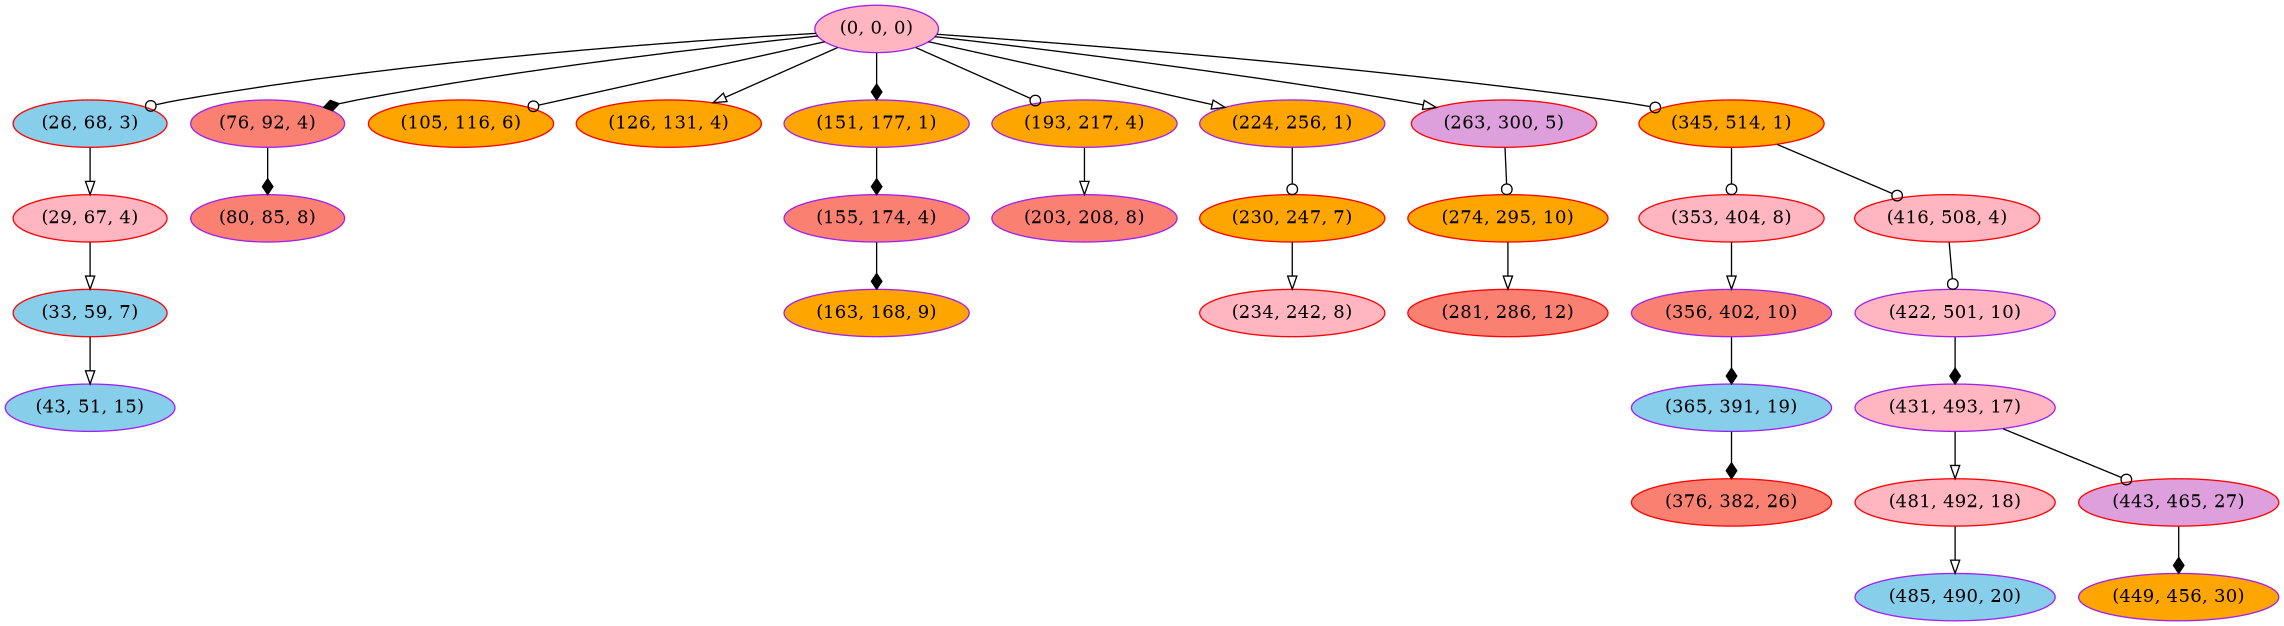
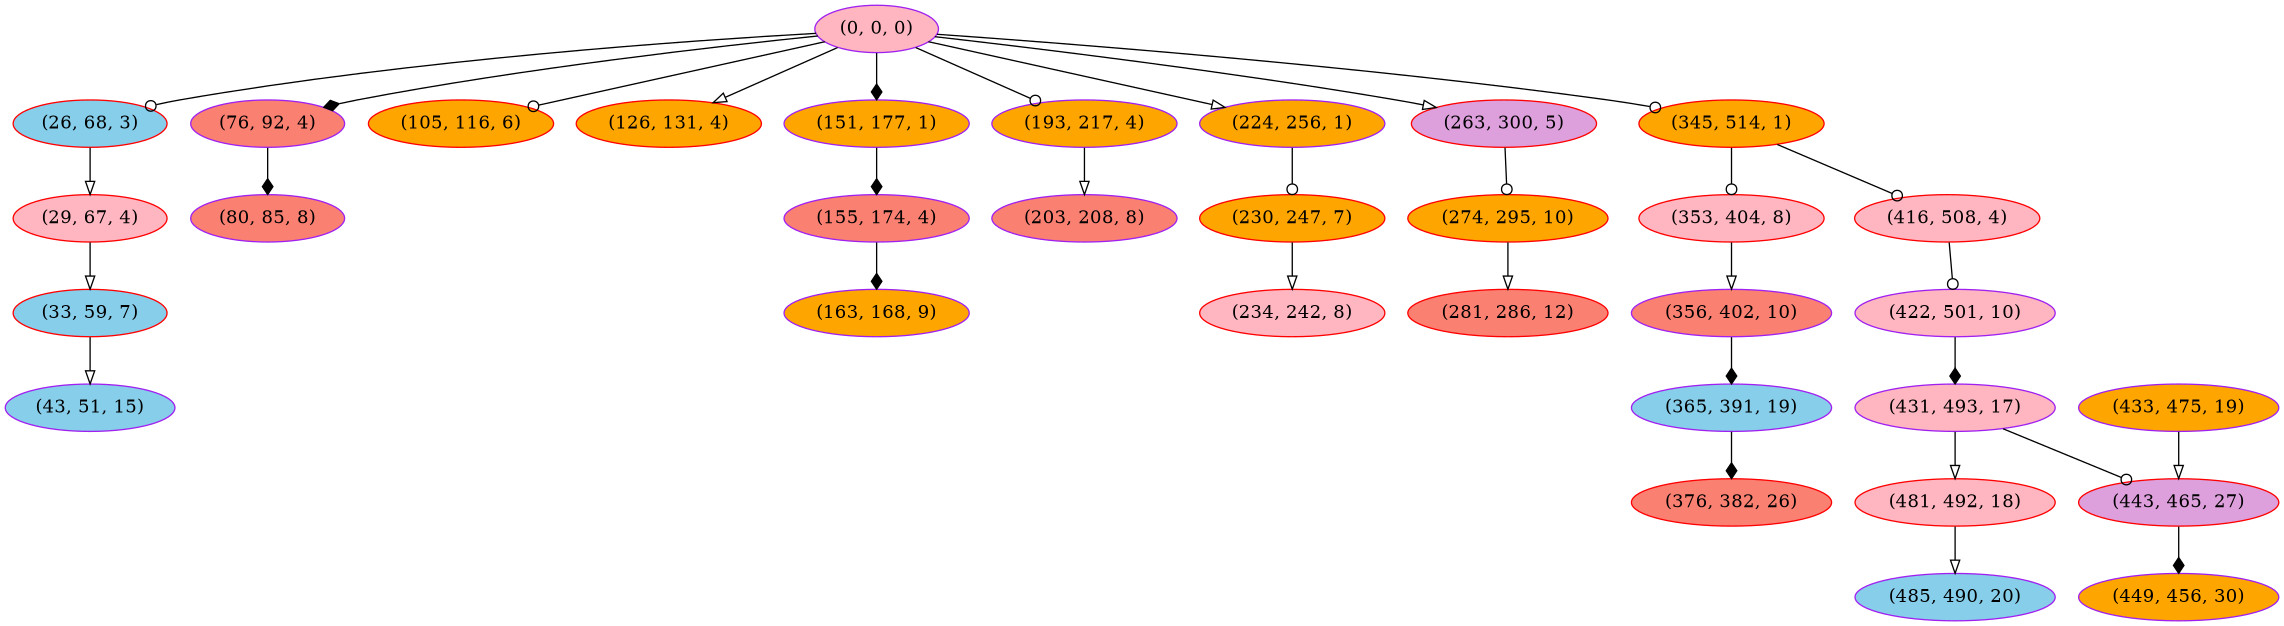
none -> (2179, 408)
